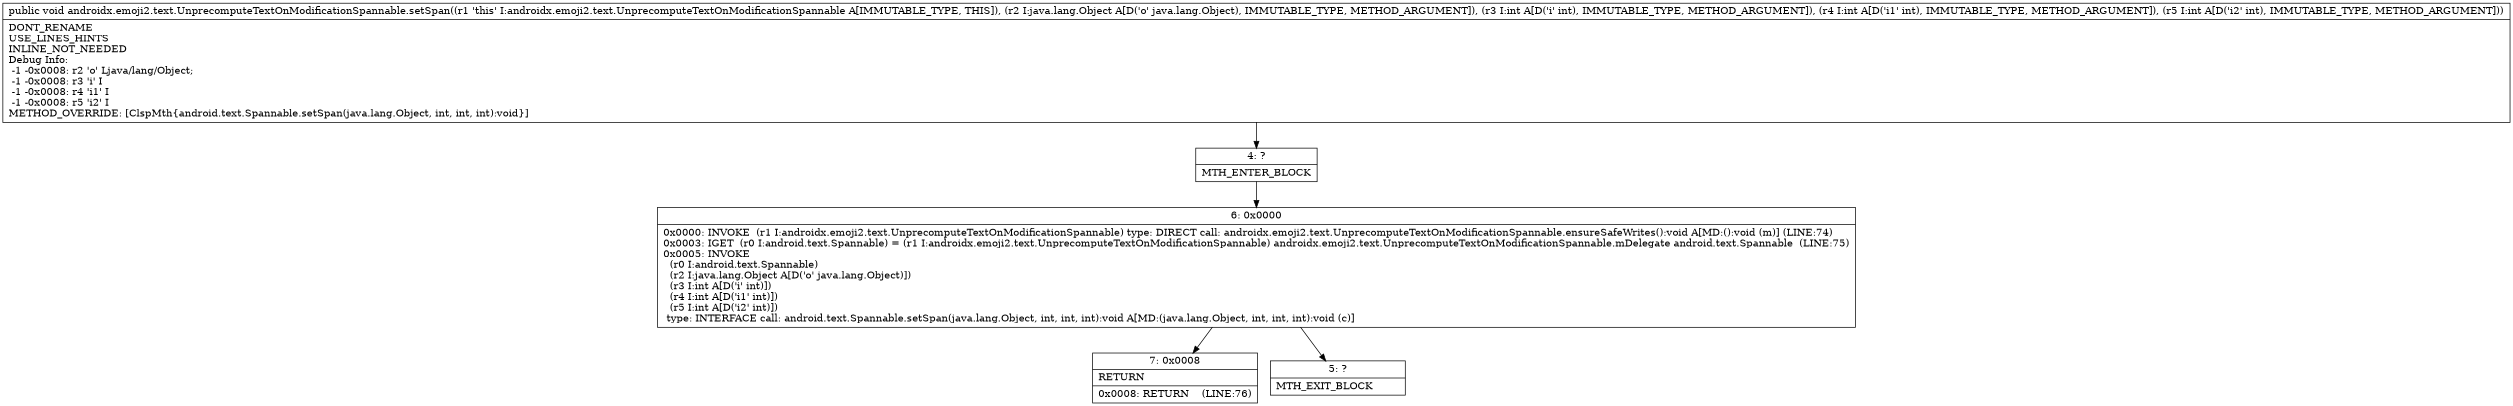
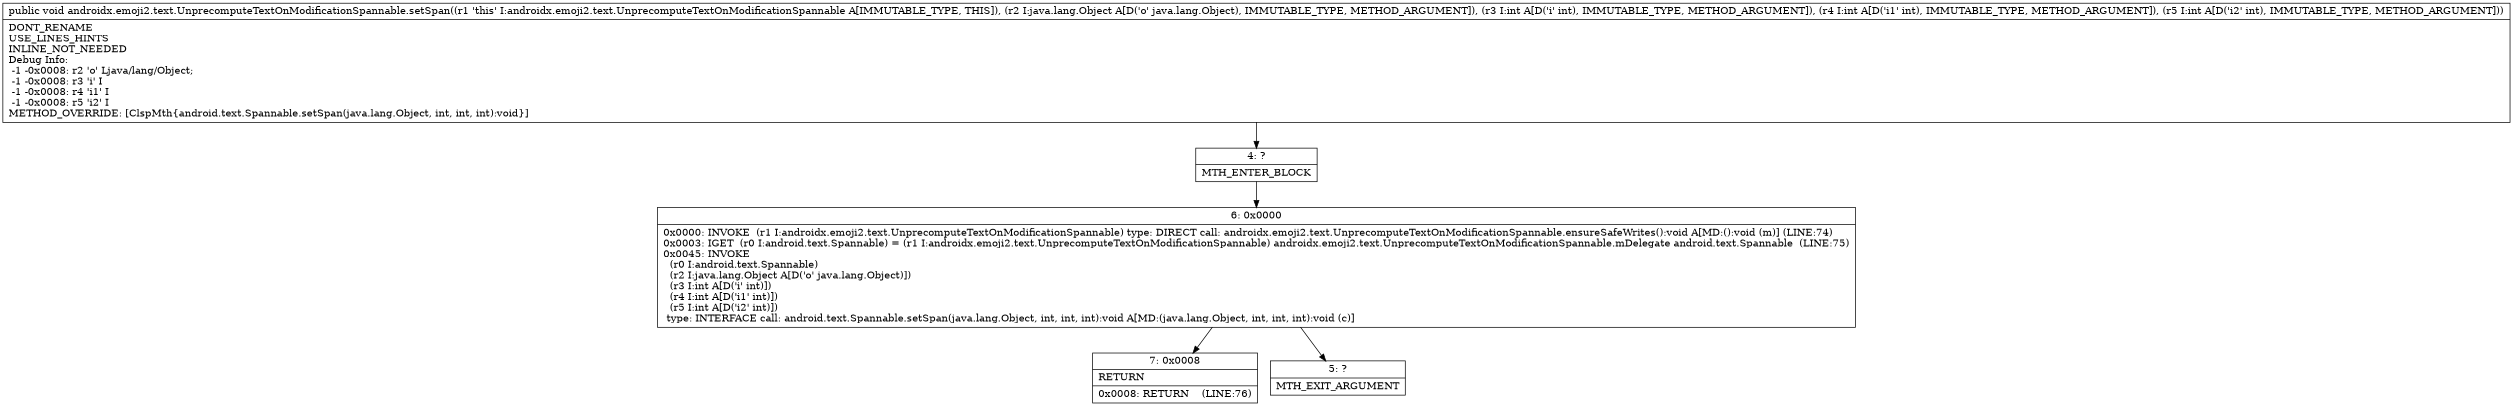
(710, 254) -> (710, 254)
(1325, 386) -> (1338, 386)
